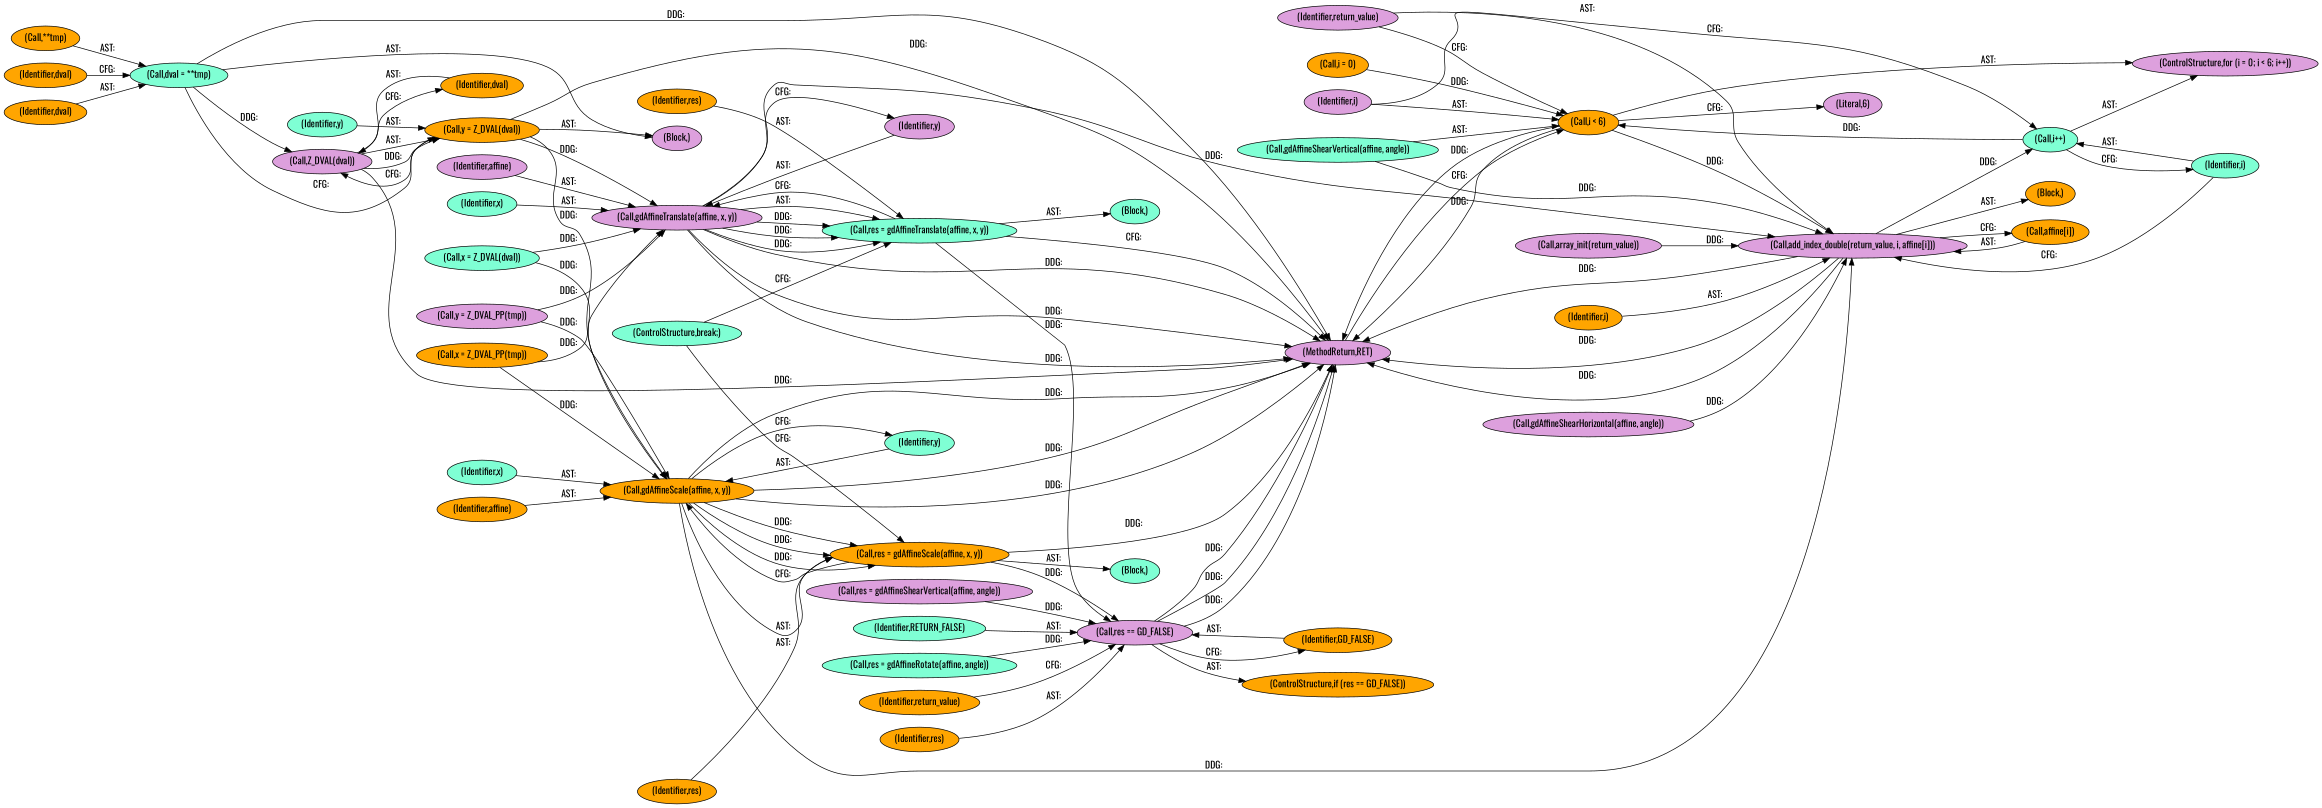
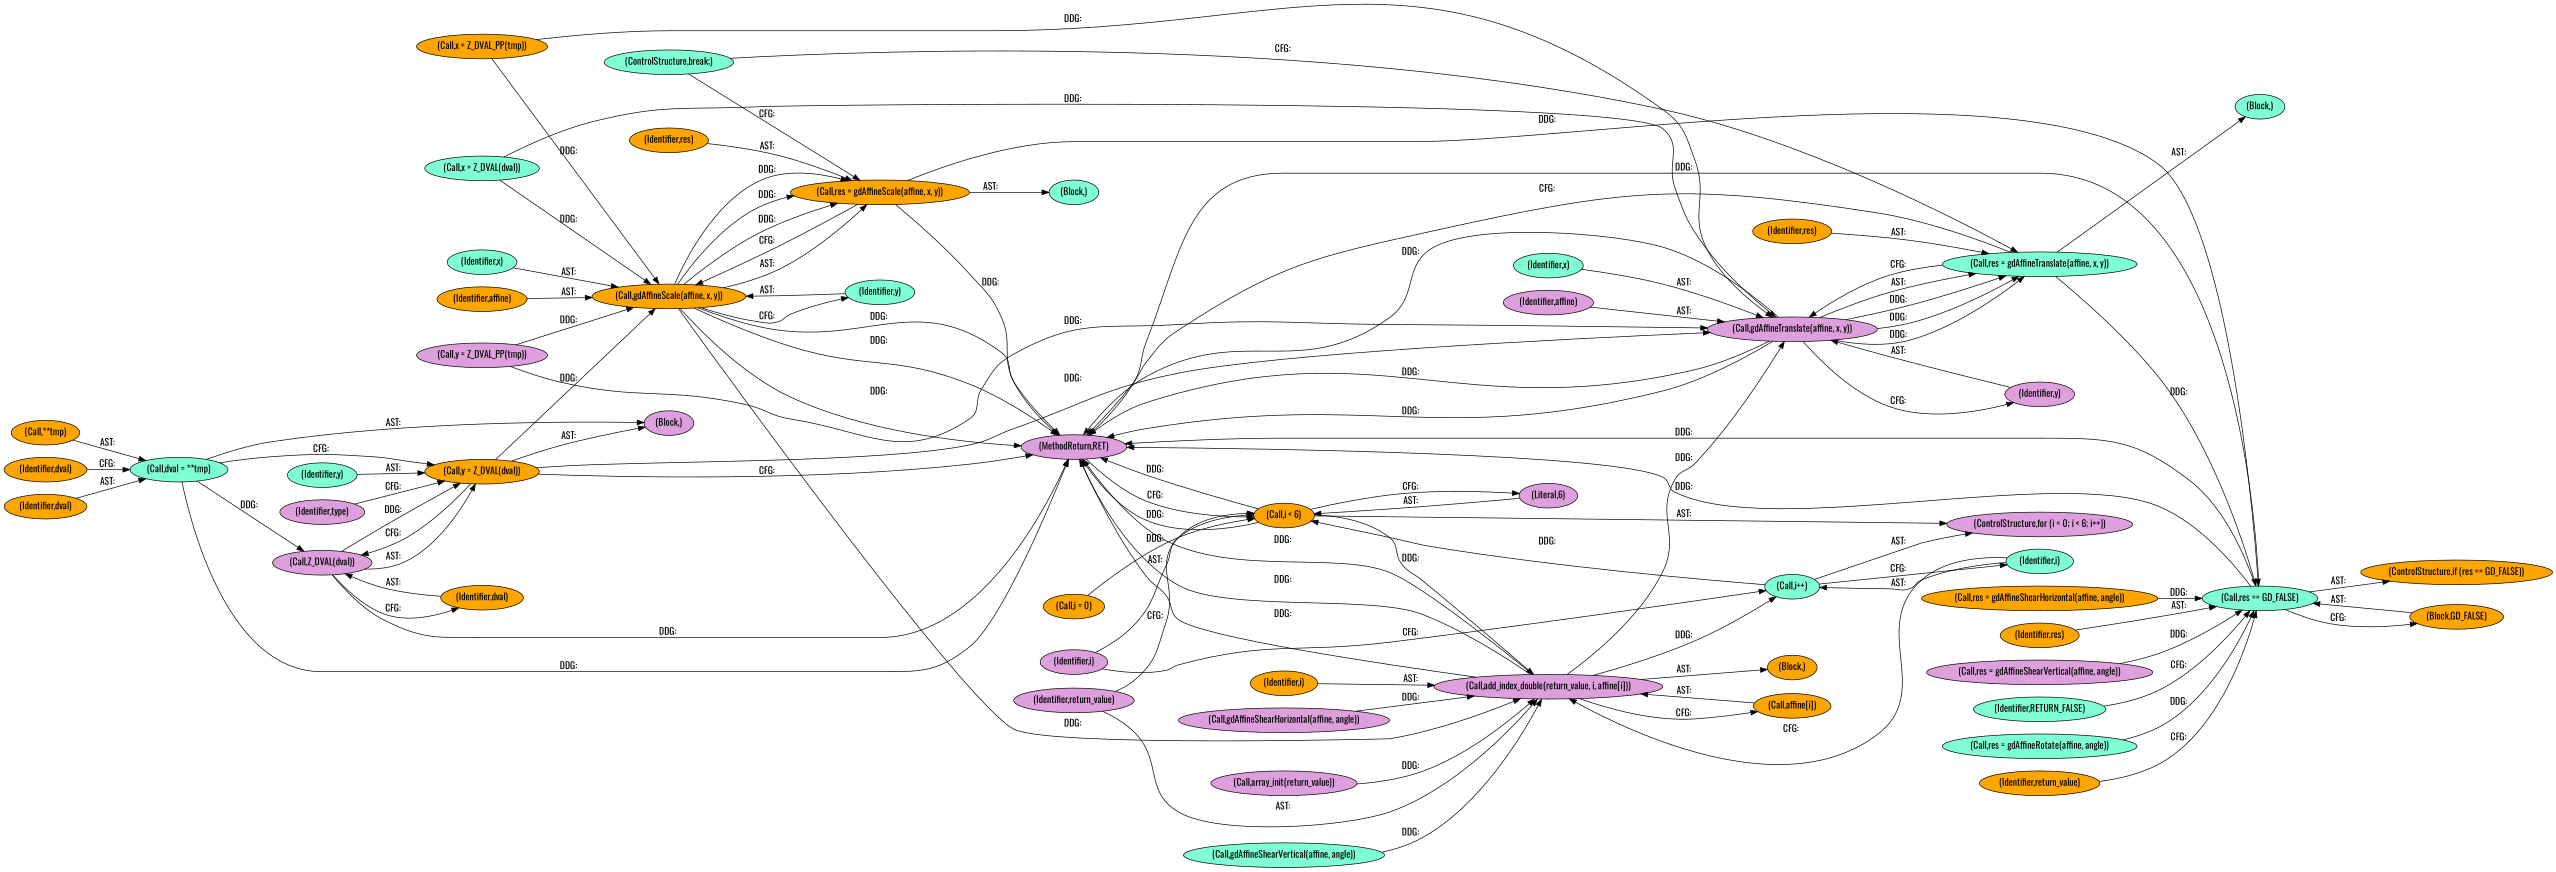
(920, 45) -> (768, 471)
(1483, 134) -> (1420, 507)
(1192, 157) -> (1667, 511)
none -> (322, 512)
none -> (2040, 598)
(1055, 627) -> (2180, 666)
(1135, 633) -> (2260, 598)
(1338, 640) -> (2457, 617)
